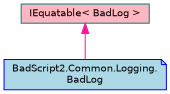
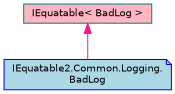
(85, 75) -> (88, 75)
